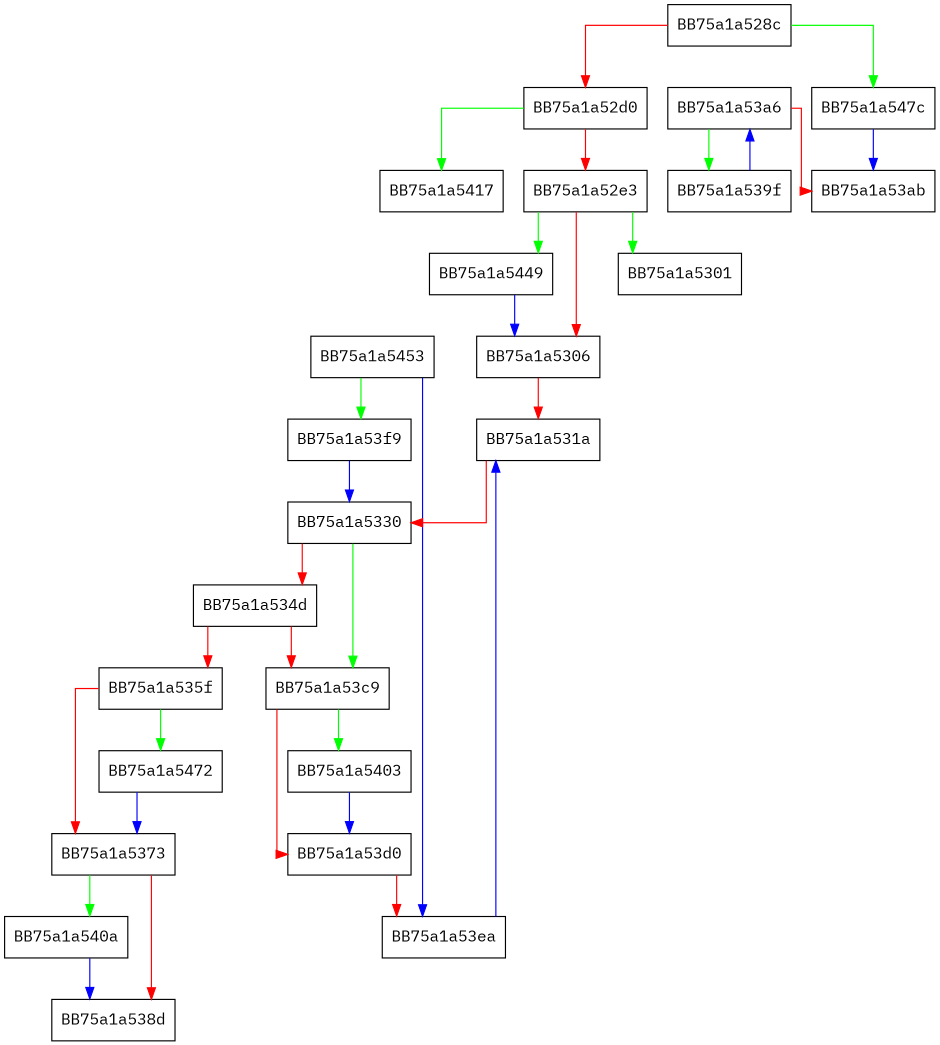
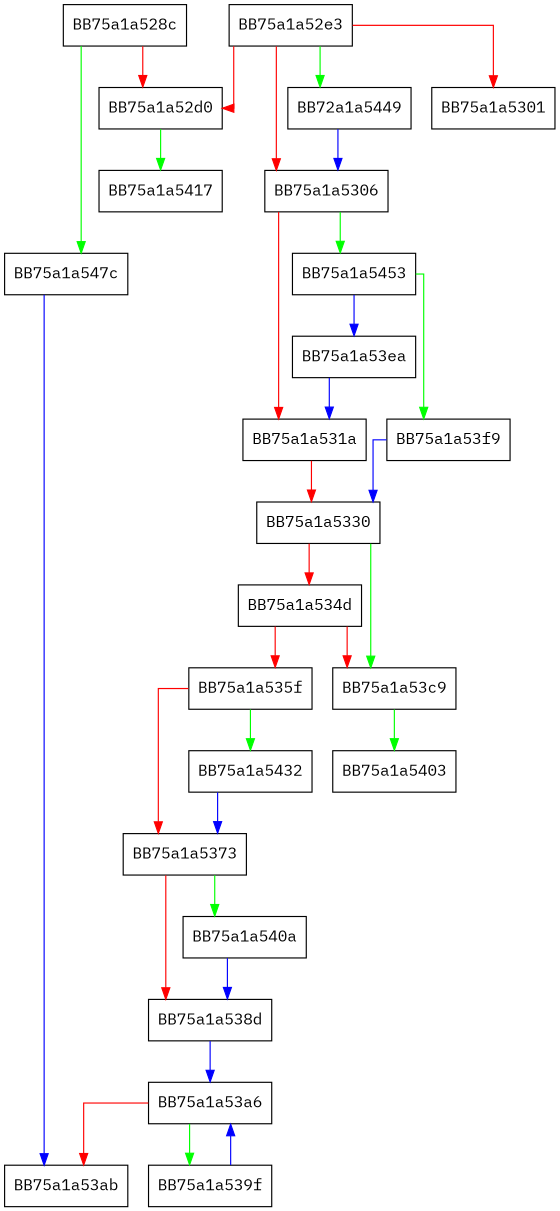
(585, 144) -> (234, 78)
none -> (340, 227)
(633, 227) -> (448, 25)
(491, 274) -> (349, 108)
(161, 771) -> (250, 771)
(349, 854) -> none
none -> (210, 1056)
